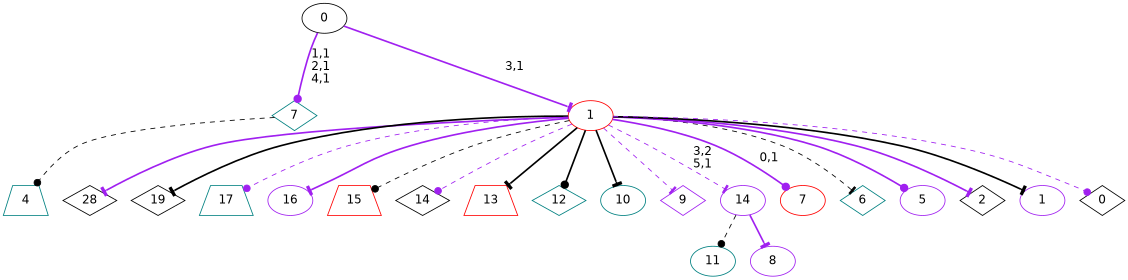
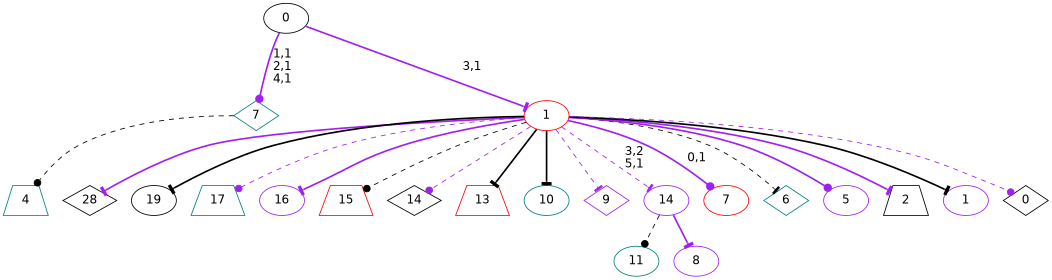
(158, 200) -> (154, 200)
(559, 200) -> none
(983, 200) -> (906, 200)
